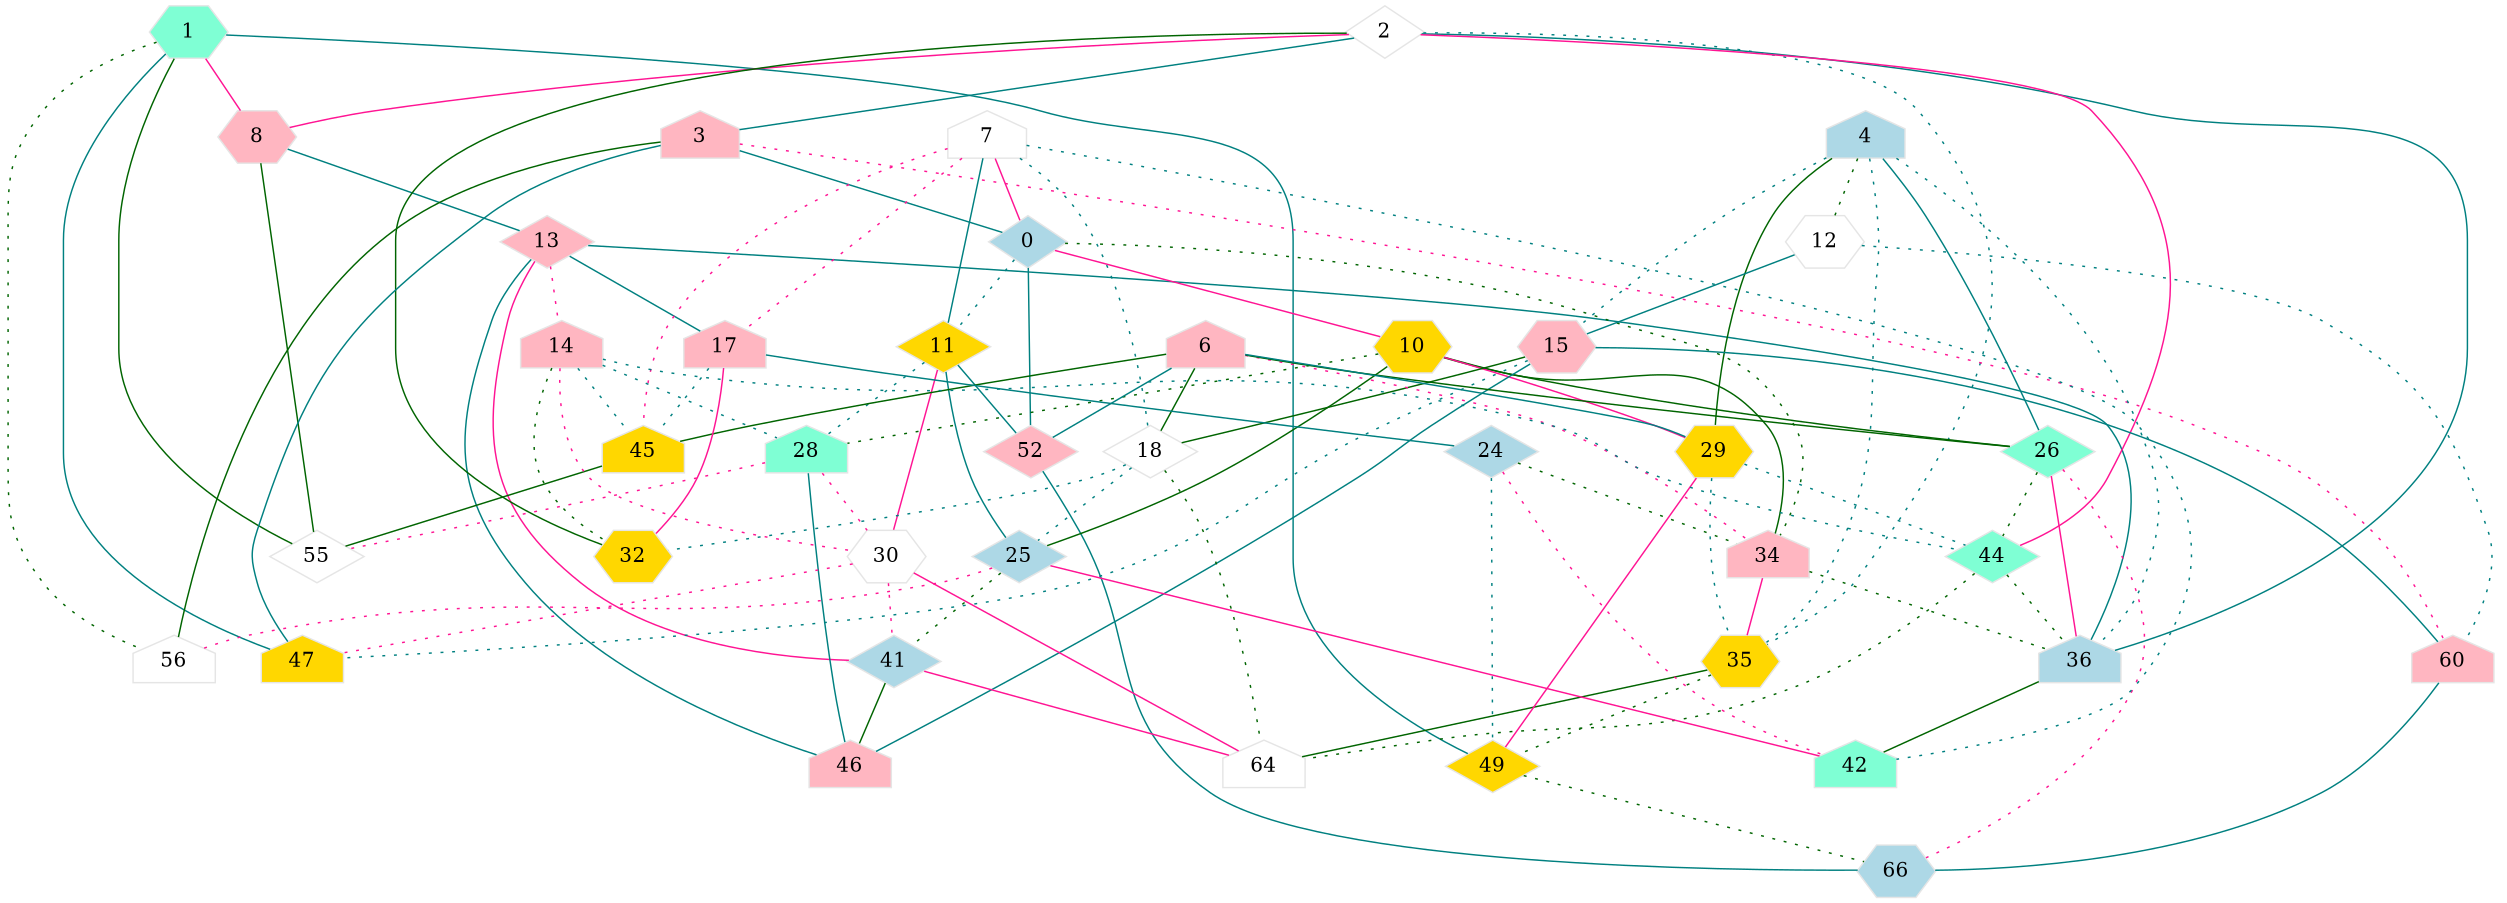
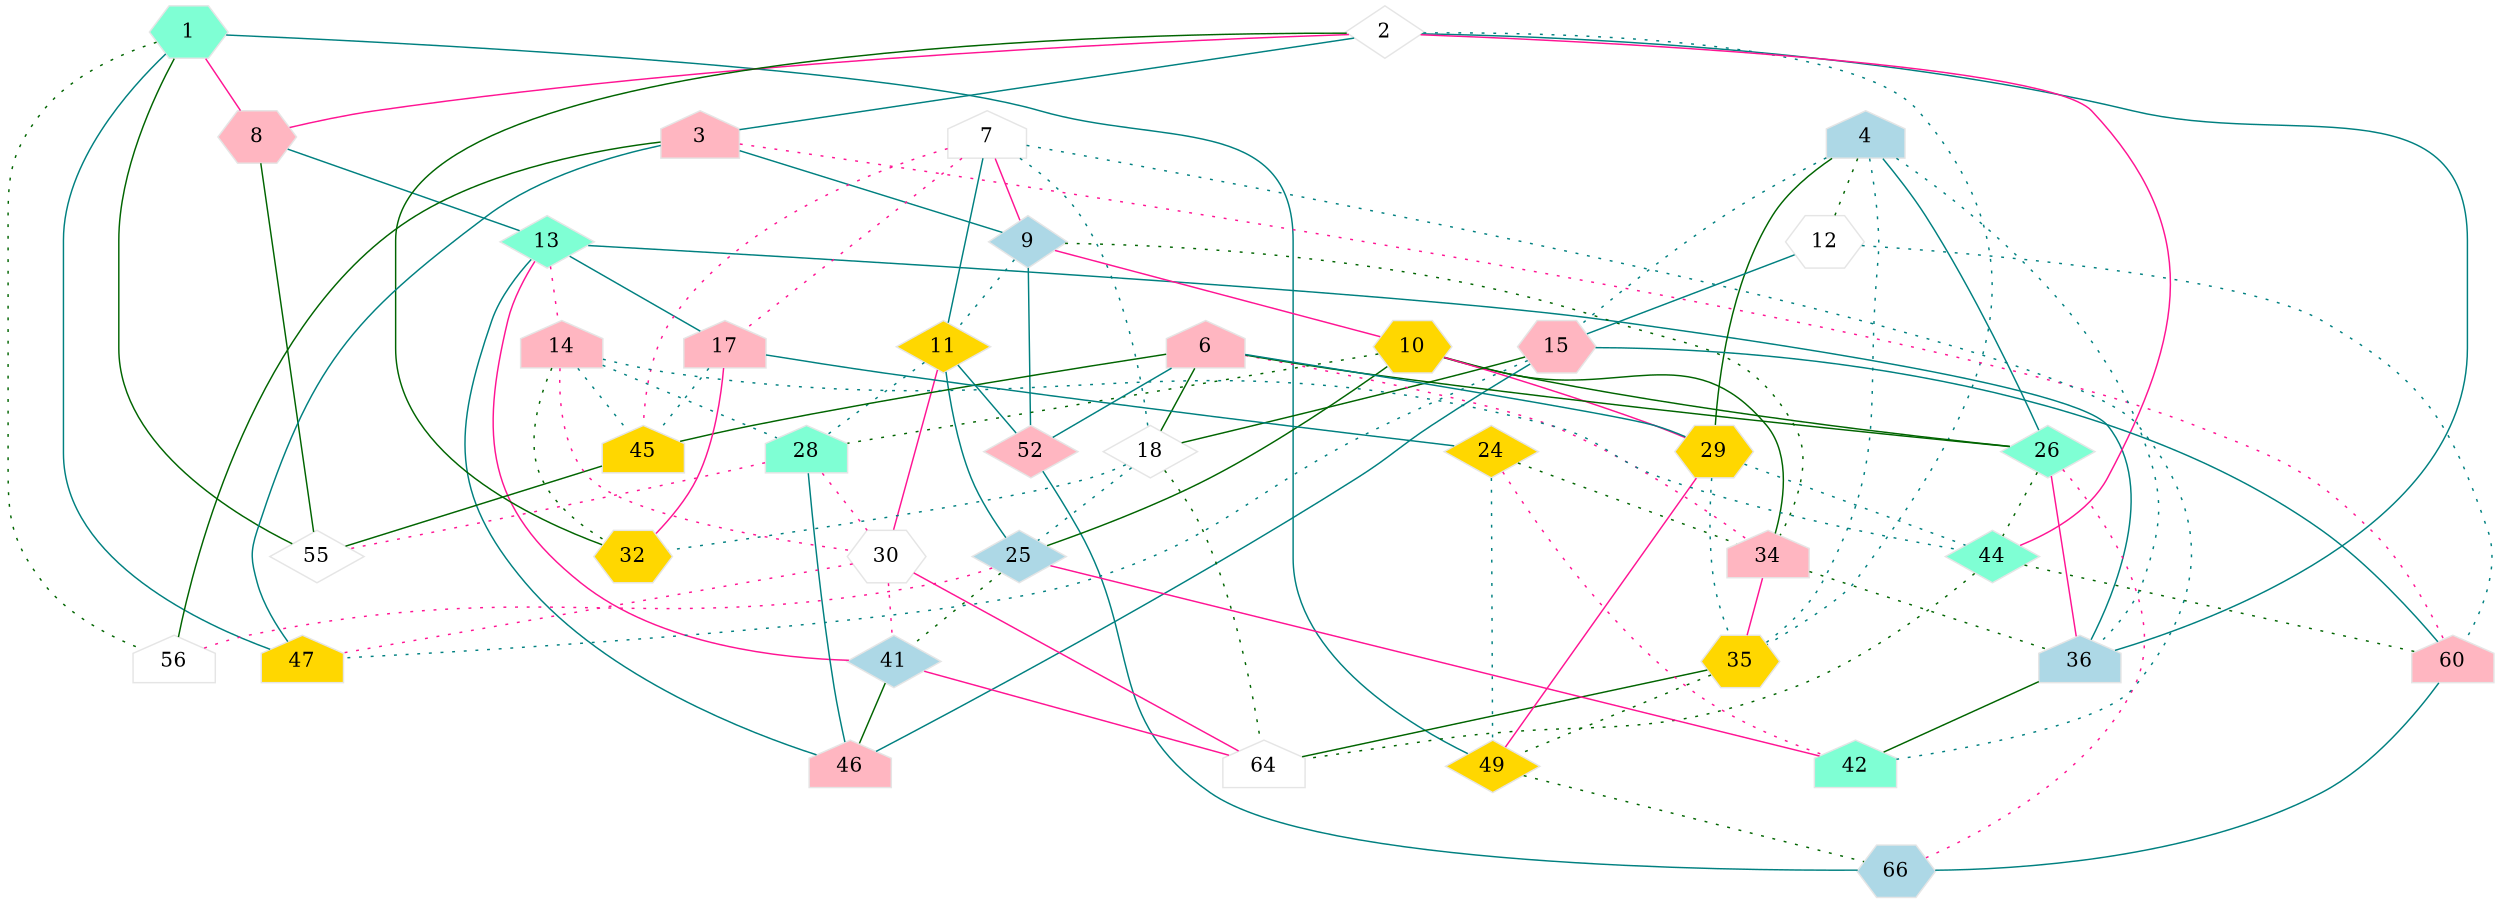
(547, 242) -> (547, 242)
(1028, 242) -> (1028, 242)
(1491, 452) -> (1491, 452)
(2035, 608) -> (2210, 606)
